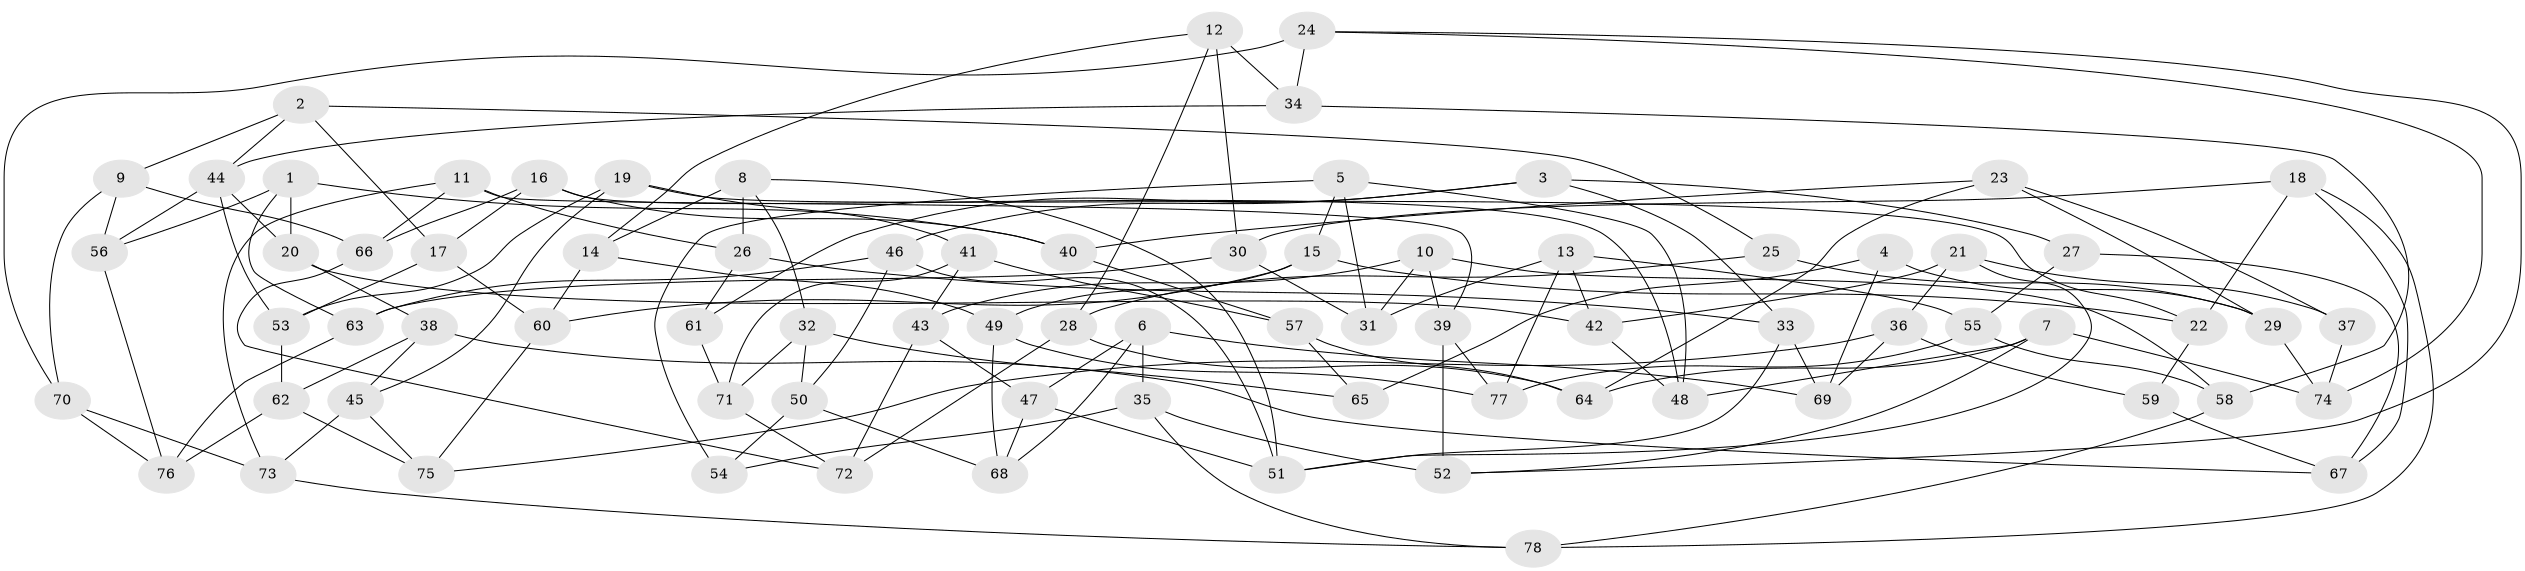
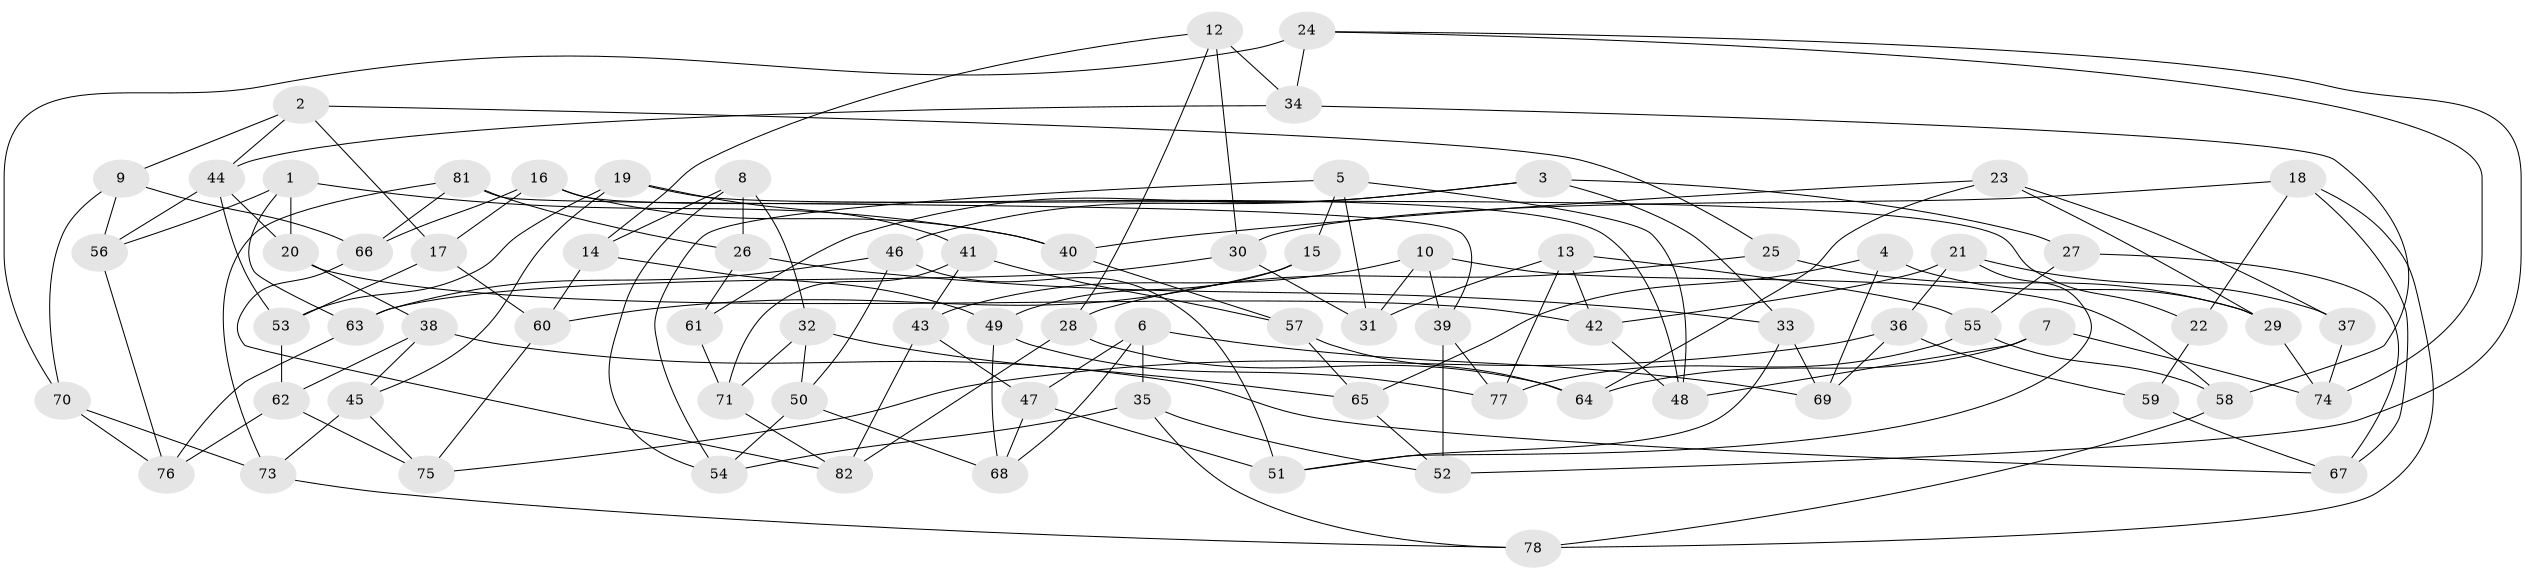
(462, 179) -> (462, 179)
(1087, 228) -> (617, 330)
(1734, 294) -> none
(1816, 431) -> (1402, 438)
(845, 475) -> (845, 475)
